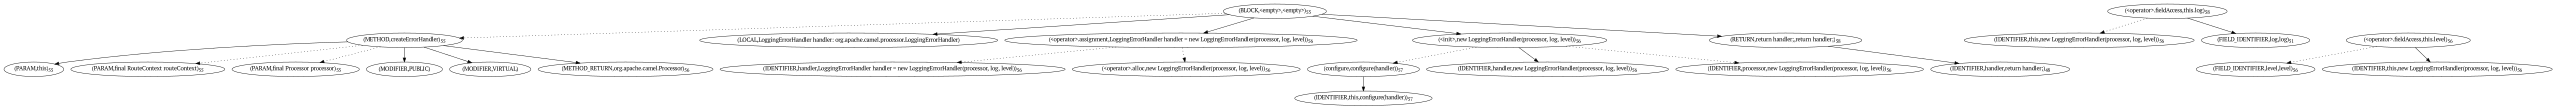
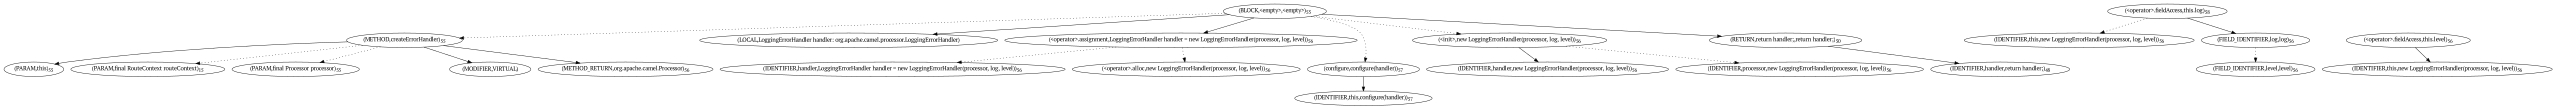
(1385, 25) -> (1385, 25)
(1838, 40) -> (1838, 40)
(2291, 40) -> (2291, 40)
(2334, 54) -> (2256, 53)
(1437, 55) -> (1349, 26)
(201, 69) -> (201, 69)
(404, 69) -> none
